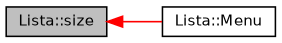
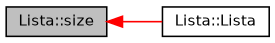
(219, 22) -> (216, 22)
